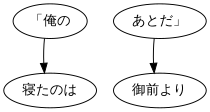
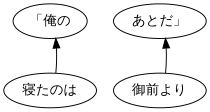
(44, 51) -> (57, 61)
(153, 51) -> (166, 61)
